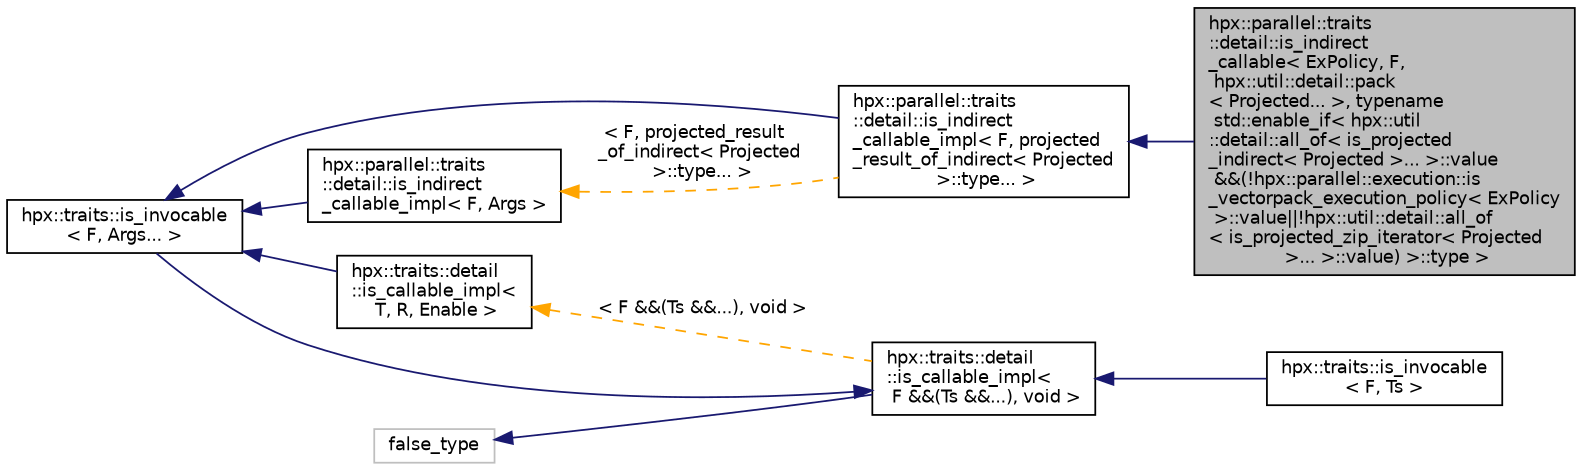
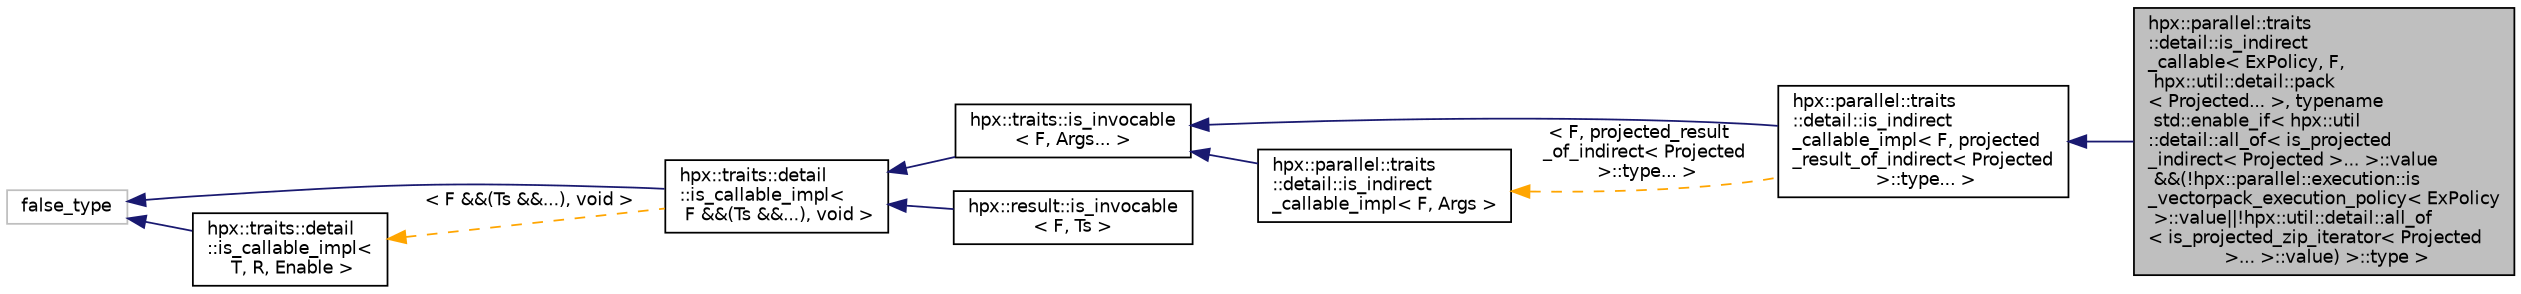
(299, 263) -> (169, 226)
(1385, 379) -> (1073, 218)
